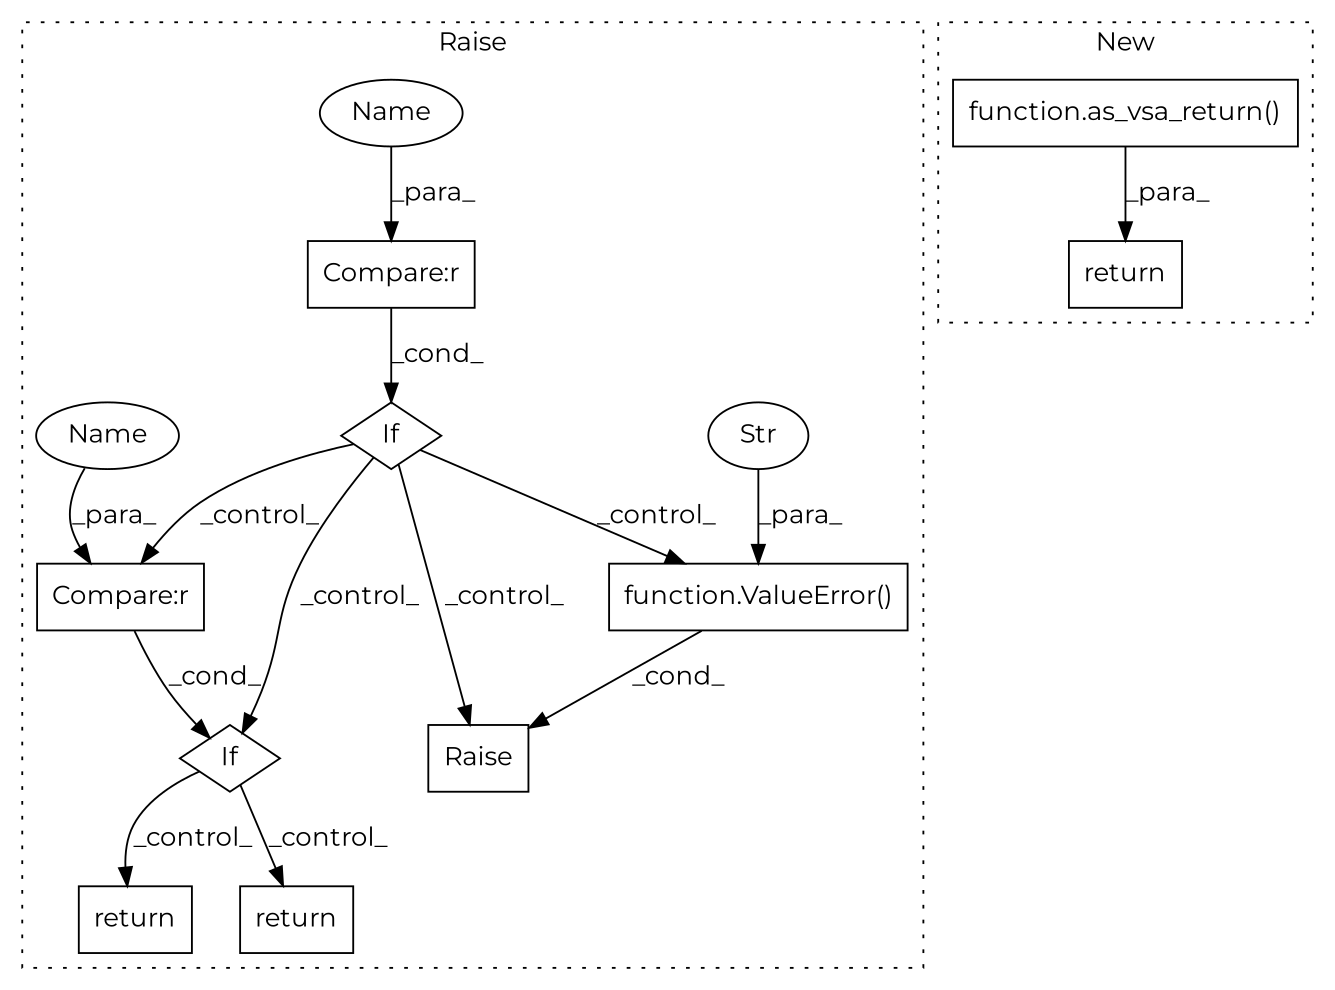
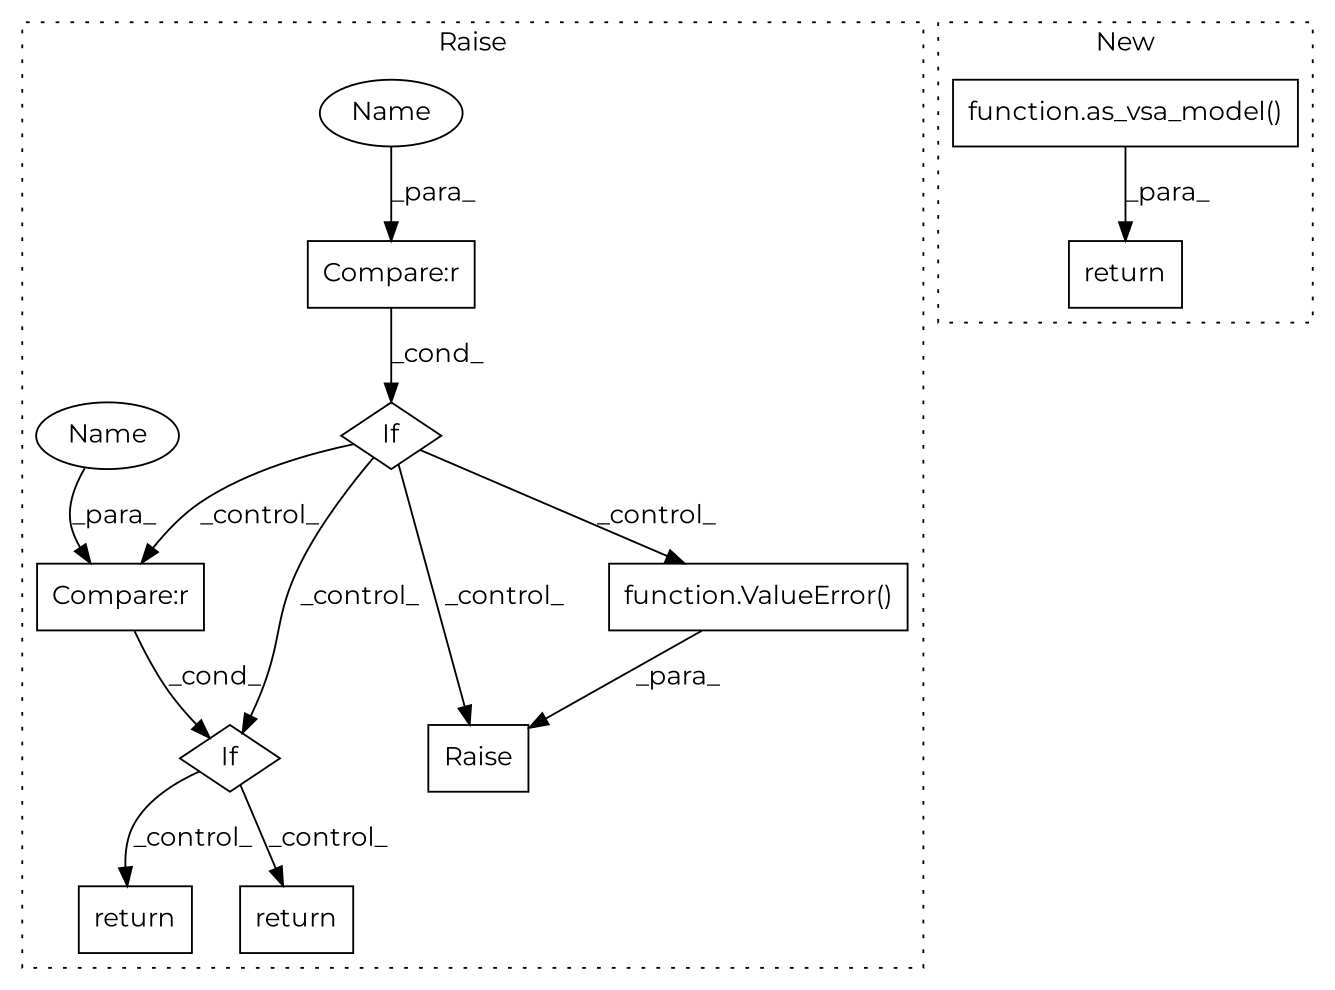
(1125, 113) -> (1125, 113)
(758, 436) -> none
(679, 678) -> (679, 678)
